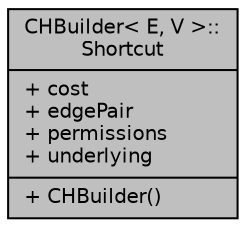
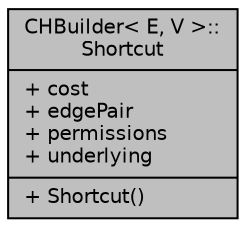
(93, 197) -> (85, 197)
